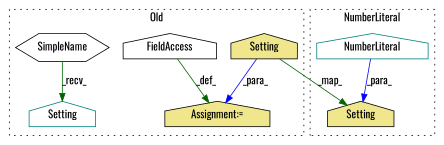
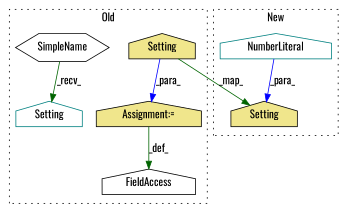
(372, 18) -> (276, 18)
(191, 78) -> (149, 144)
